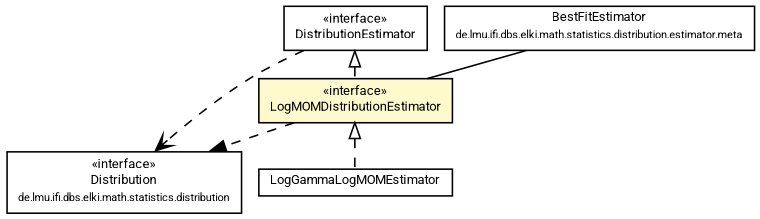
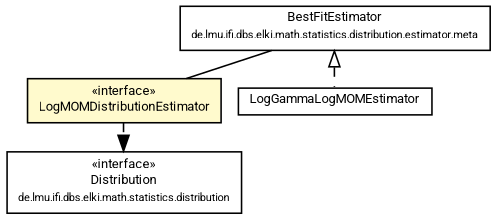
(355, 28) -> none
(355, 153) -> (334, 77)
